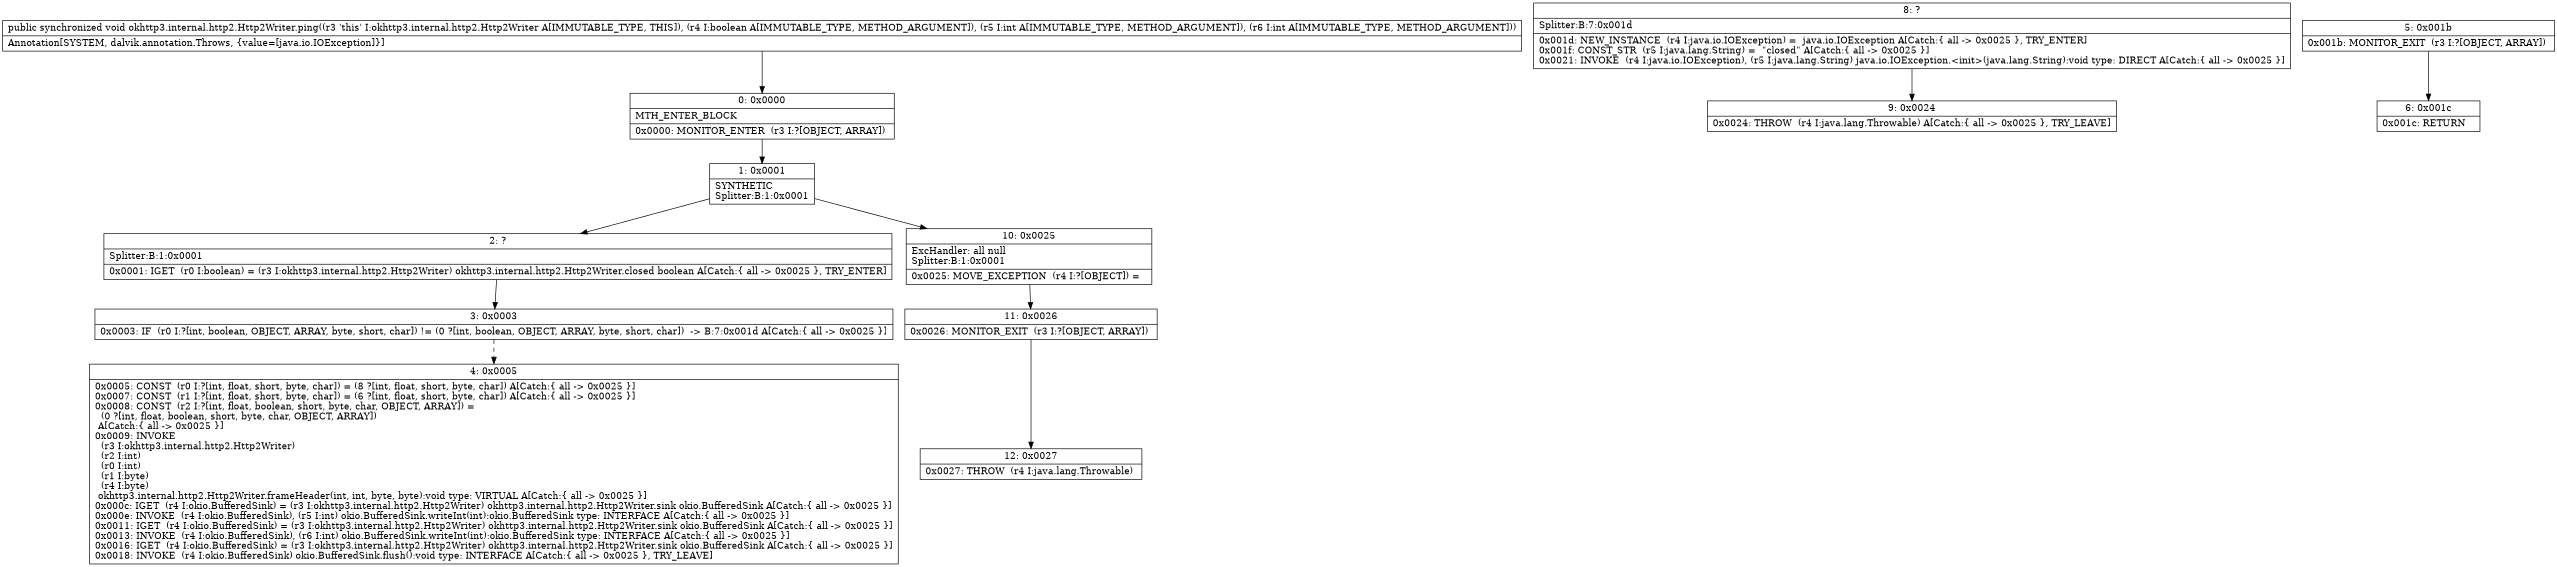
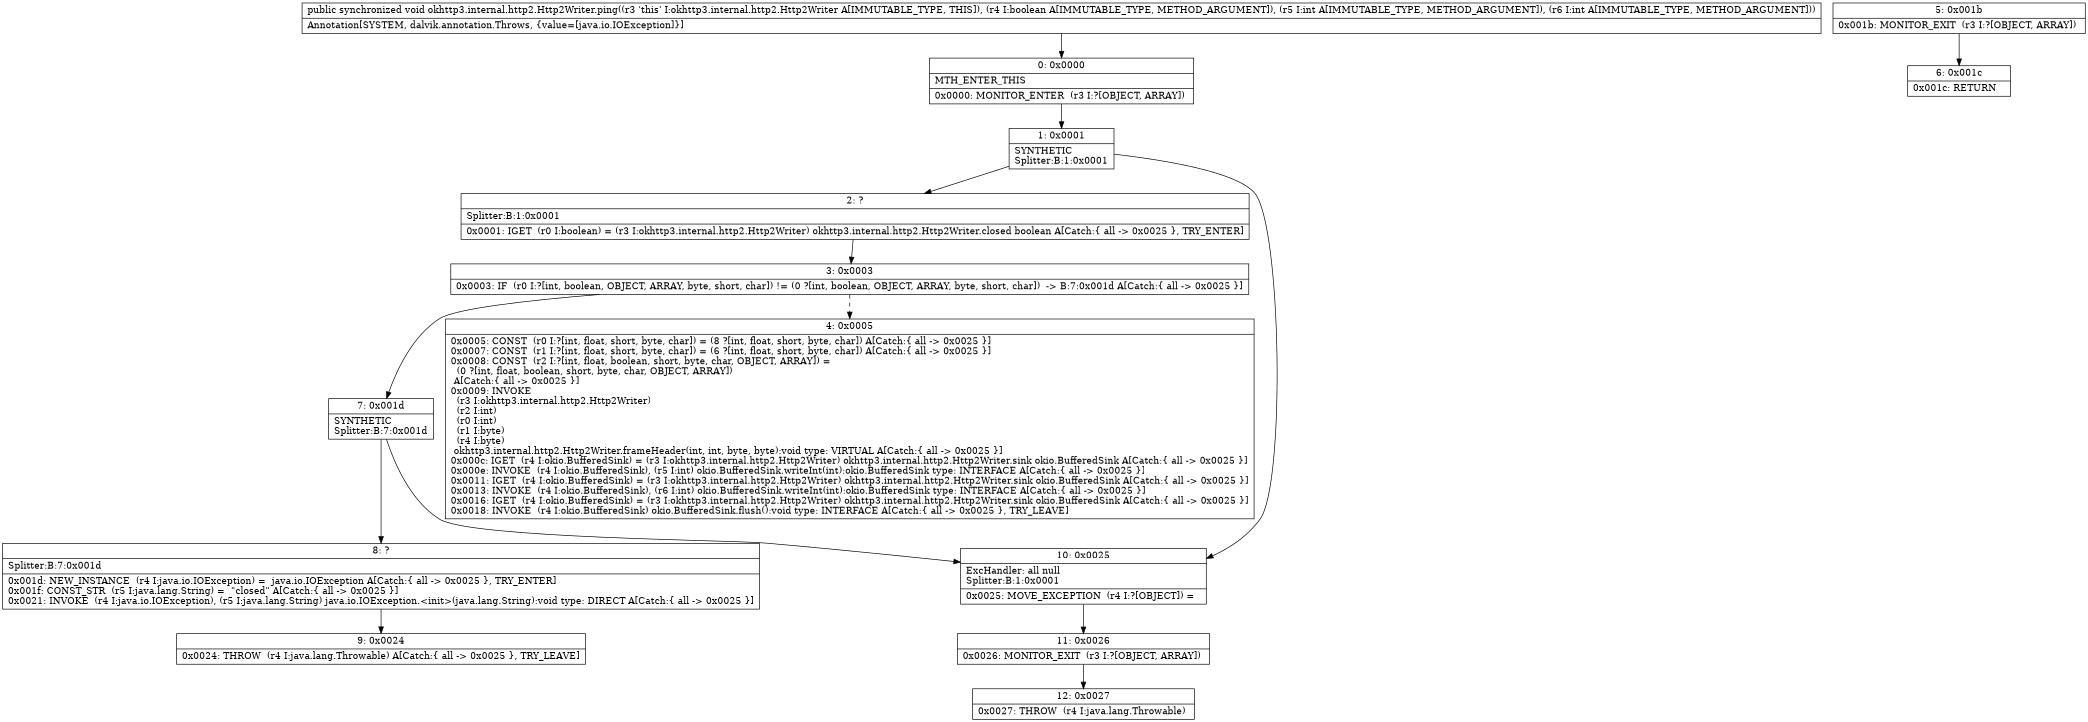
(686, 116) -> (981, 81)
none -> (381, 419)
